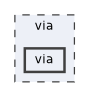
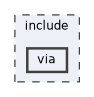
(45, 27) -> (47, 27)
